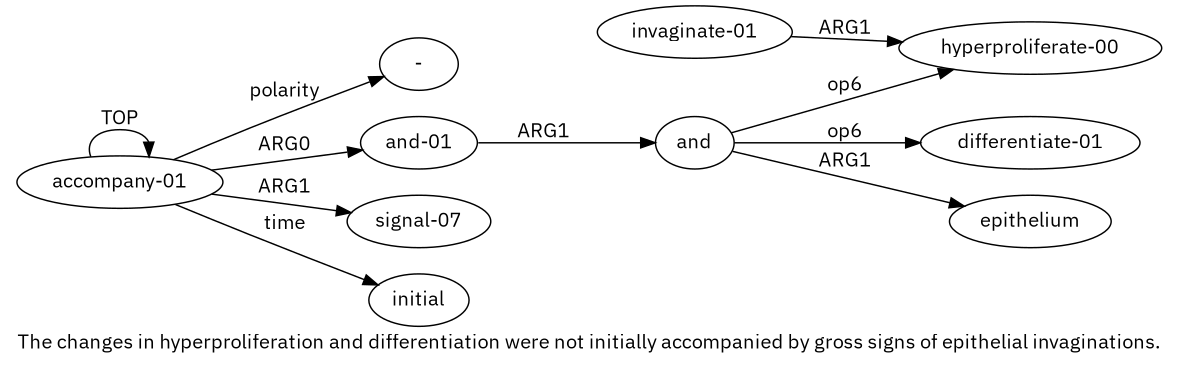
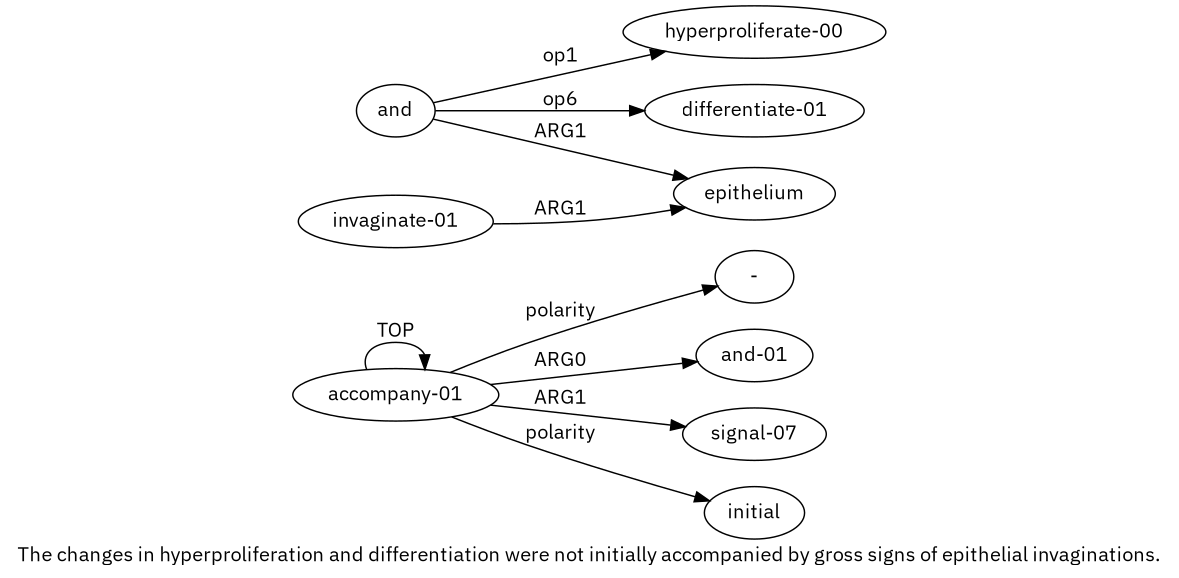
(839, 39) -> (582, 221)
(846, 85) -> (561, 56)
(559, 143) -> none
(285, 224) -> (561, 433)
